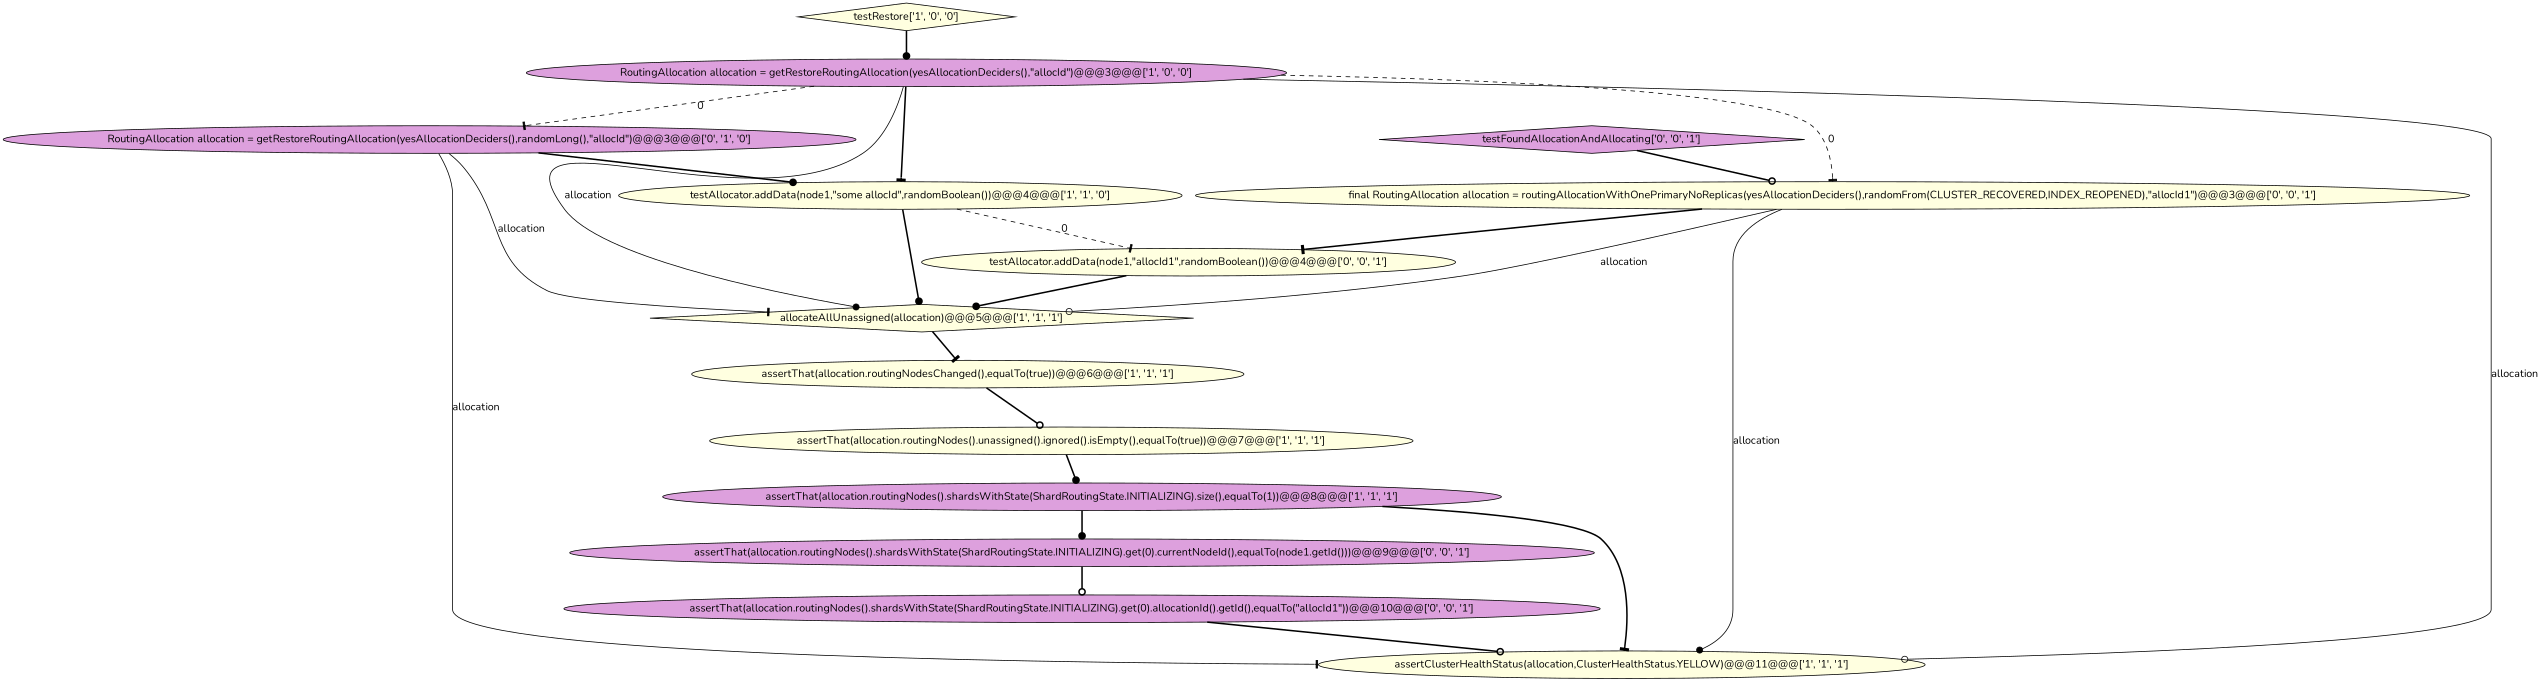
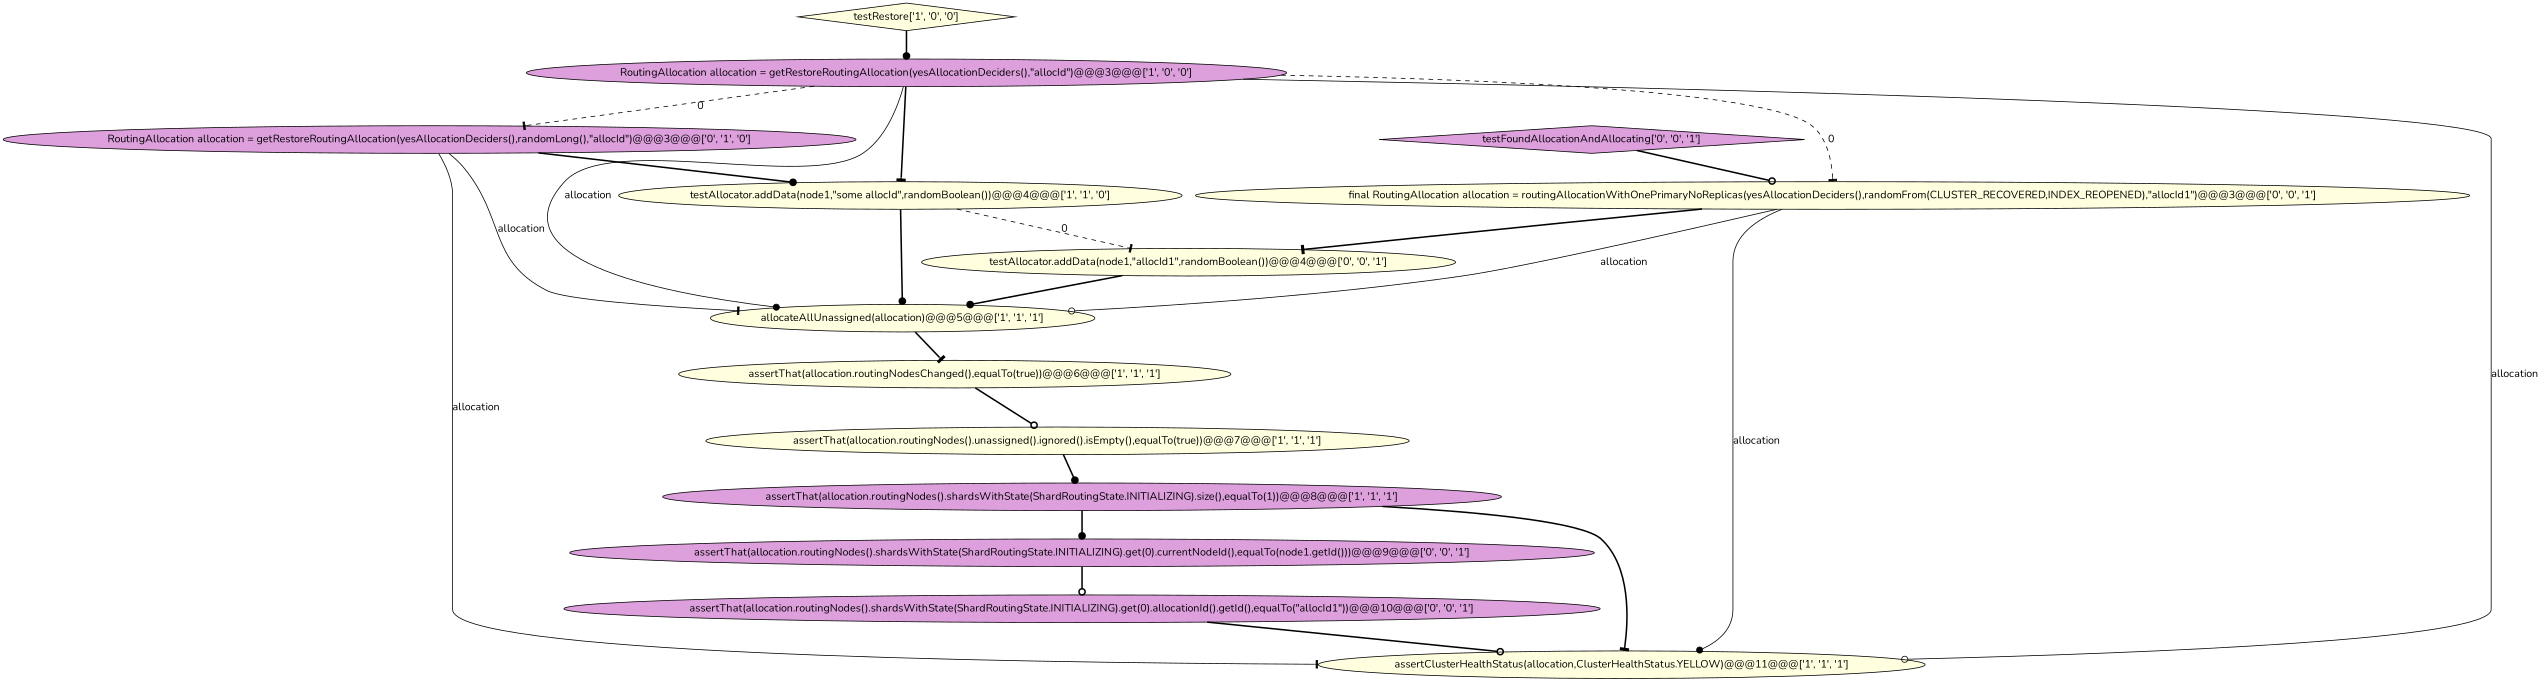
(922, 318) -> (903, 318)
